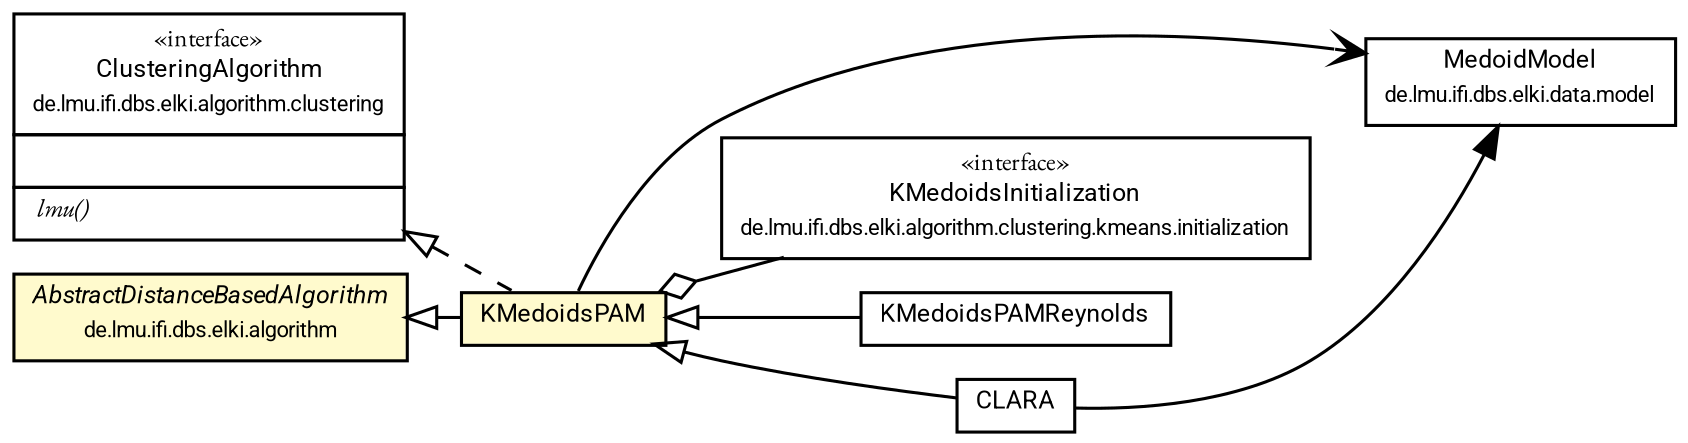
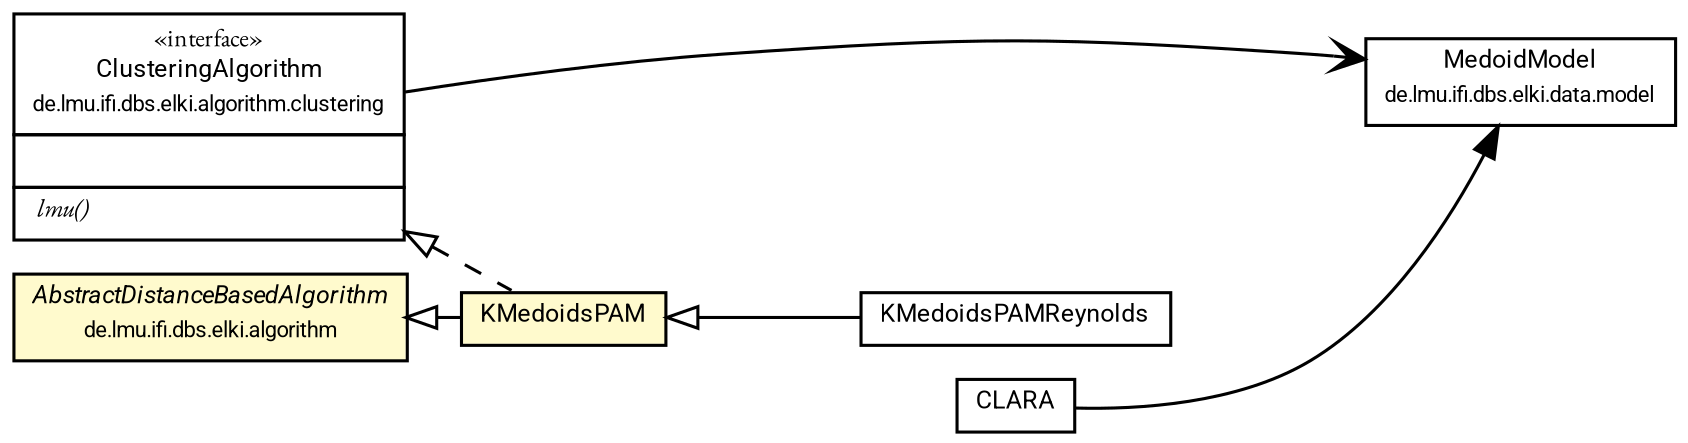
(910, 57) -> (868, 45)
(1016, 197) -> none
(820, 379) -> none
